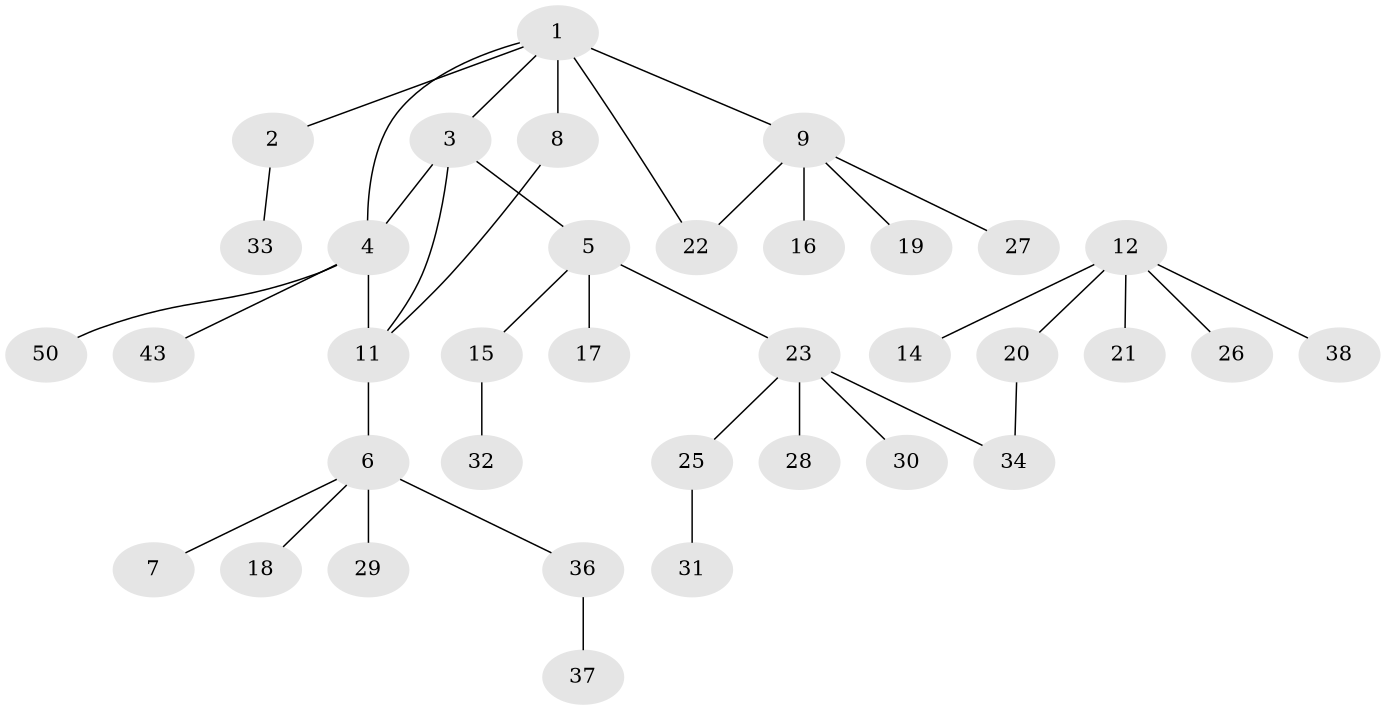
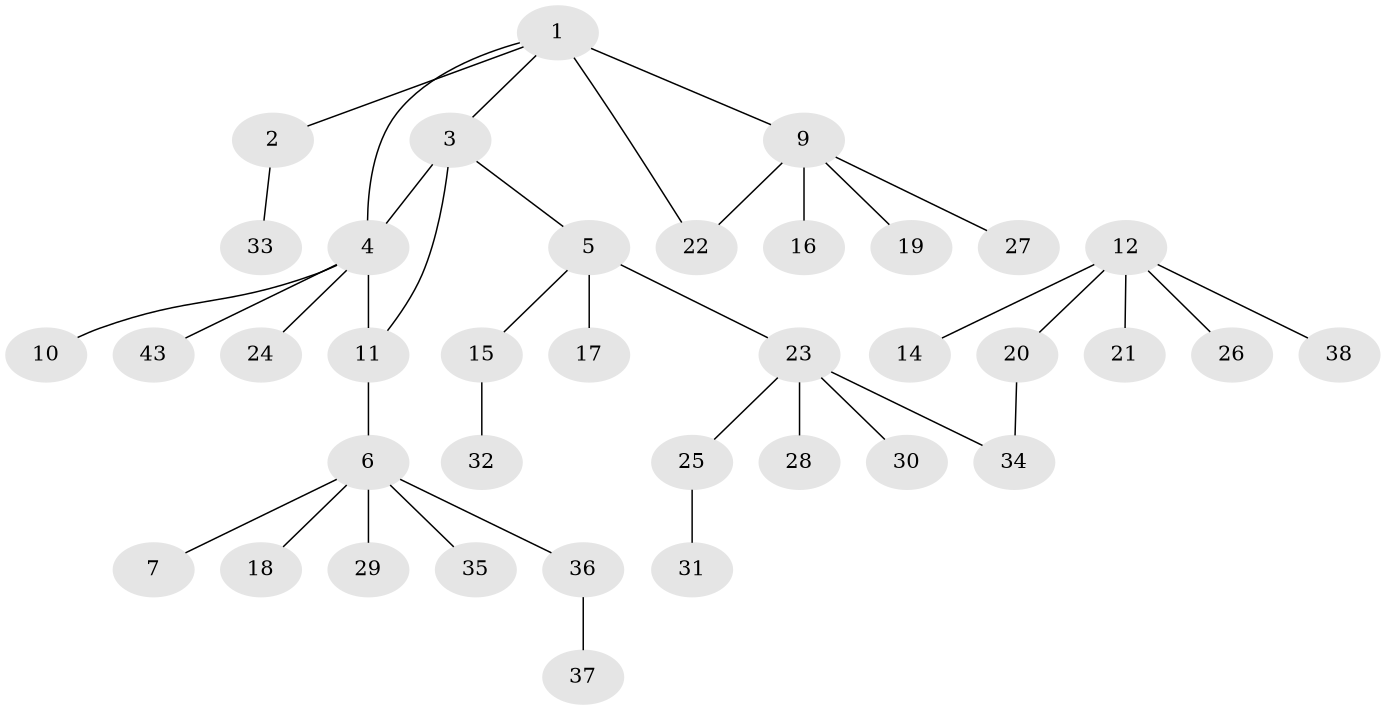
(558, 140) -> none
(46, 355) -> (46, 355)
none -> (261, 355)
none -> (476, 570)
